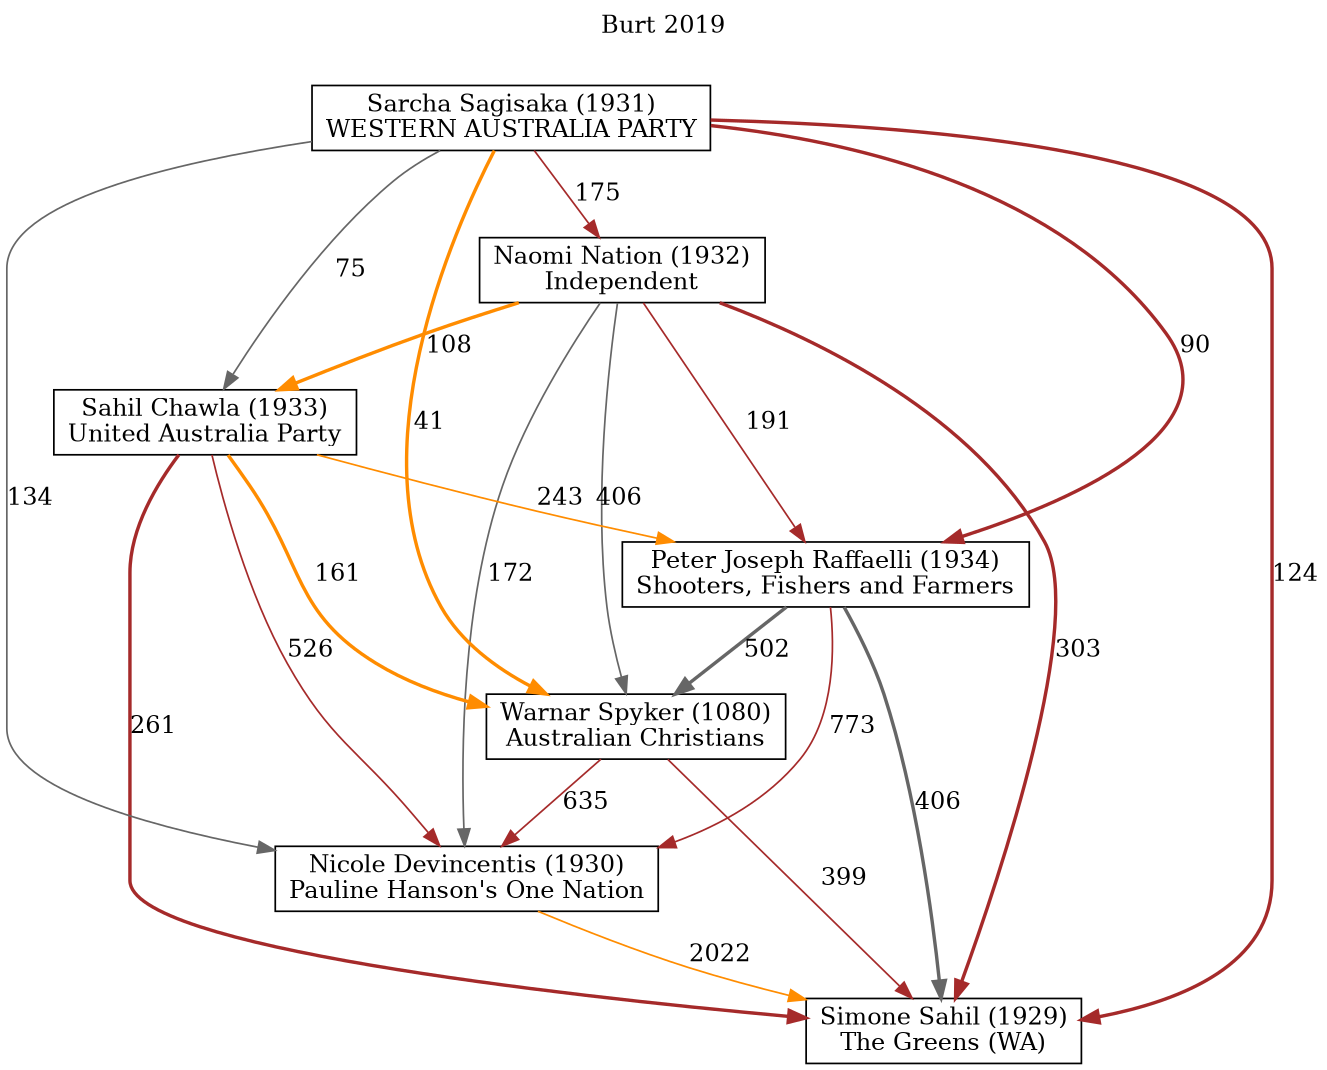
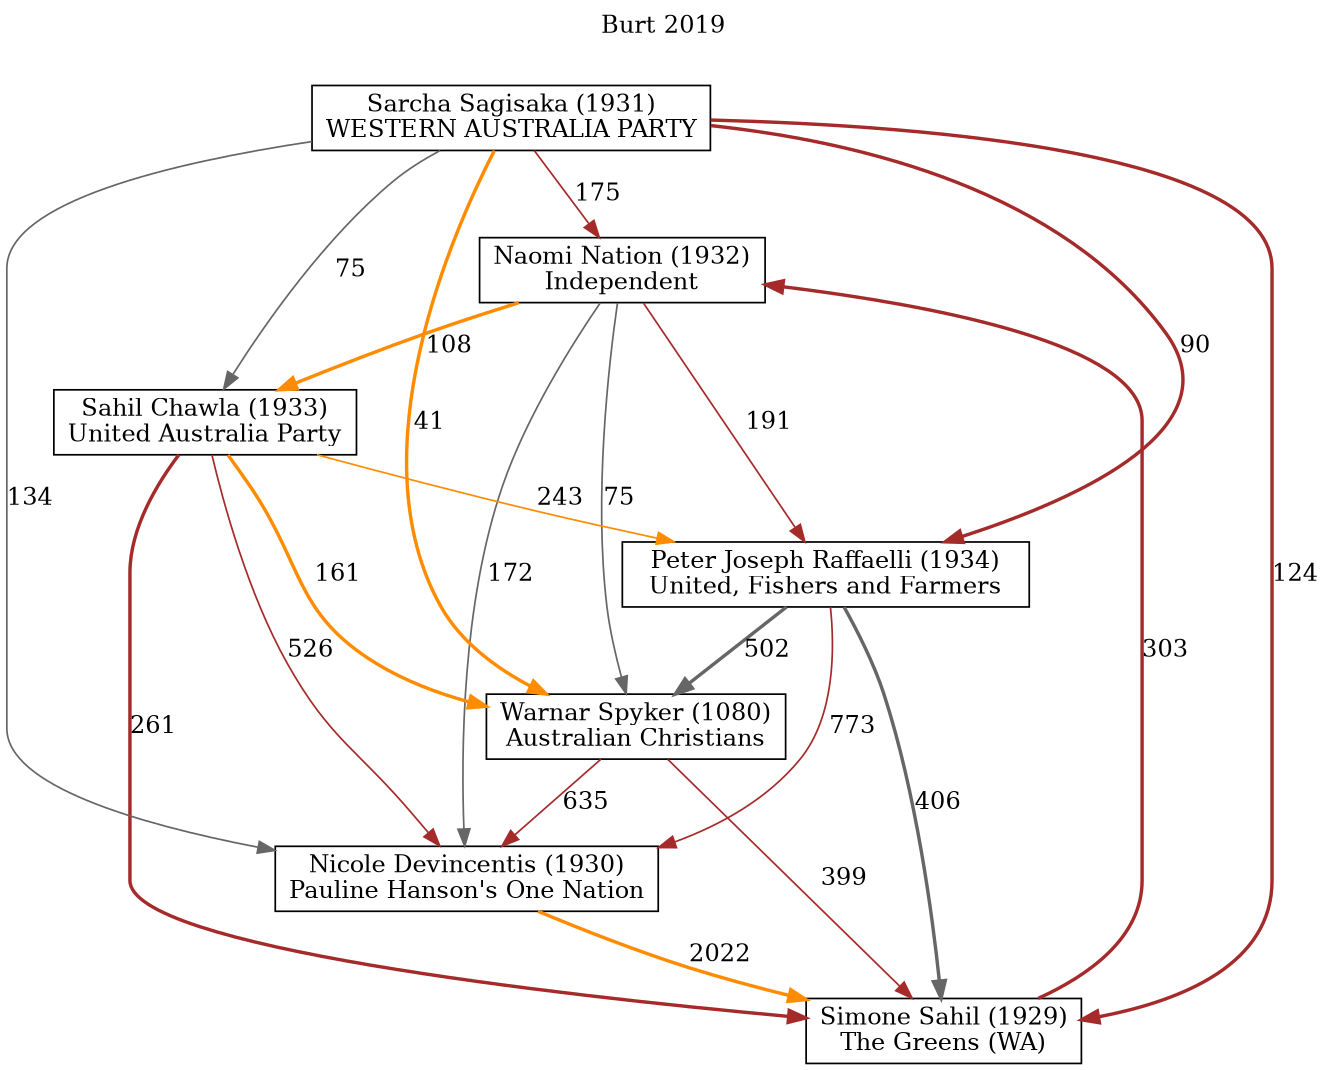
(620, 498) -> (620, 498)
(1050, 562) -> (1142, 534)
(826, 574) -> (826, 574)
(662, 959) -> (662, 959)
